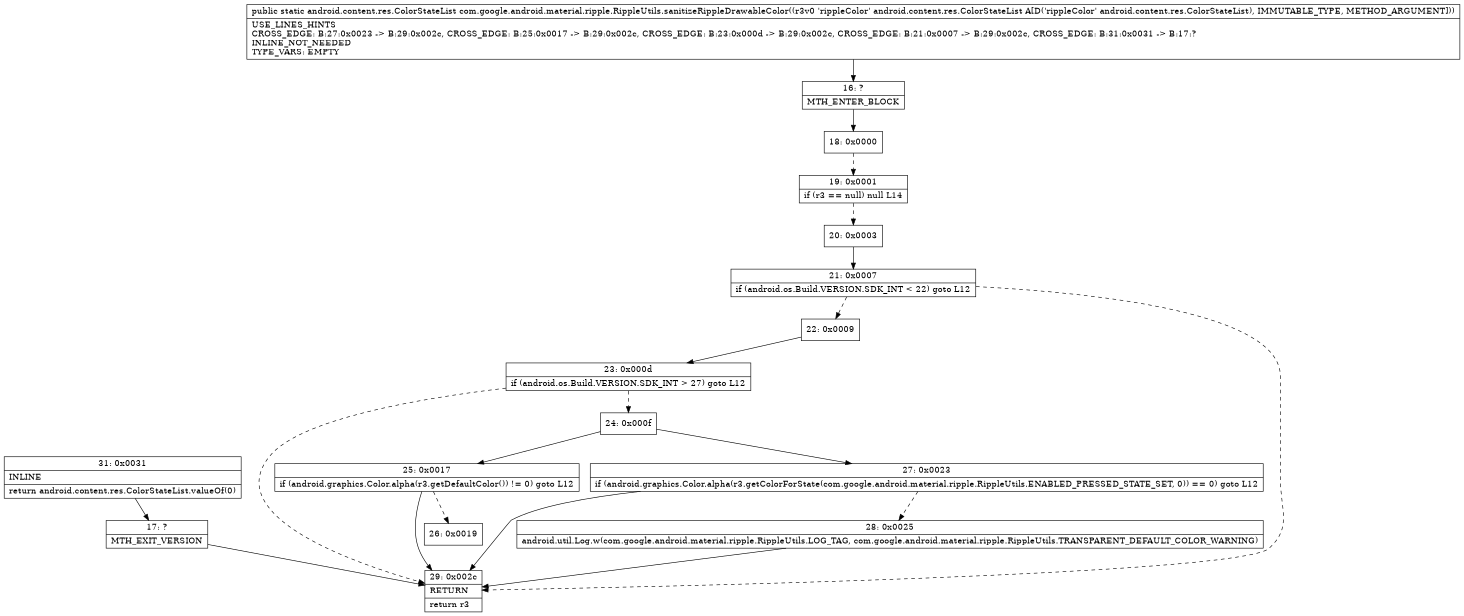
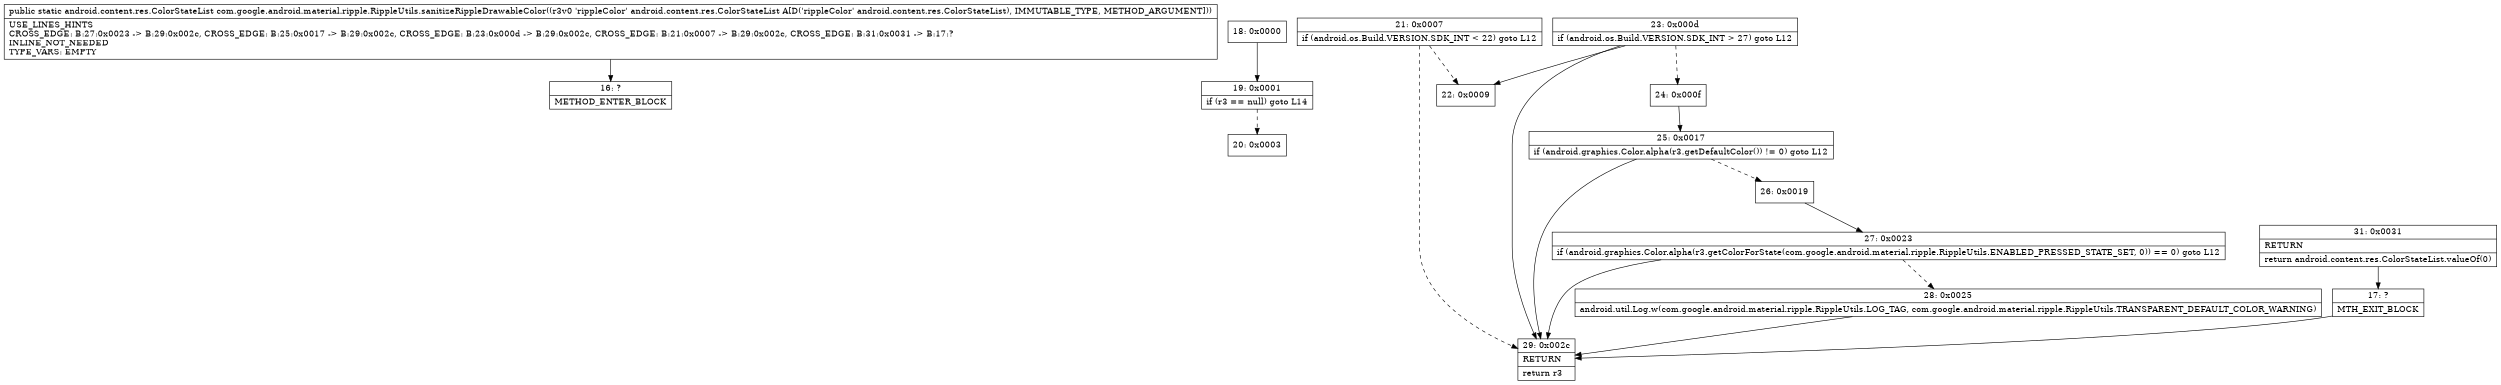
(853, 102) -> (611, 102)
(853, 117) -> none
(853, 161) -> (1257, 59)
(853, 196) -> (1257, 102)
(853, 255) -> none
(747, 349) -> (1562, 63)
(751, 446) -> (1831, 216)
(279, 448) -> (1512, 162)
(26, 477) -> (2284, 246)
(157, 541) -> (2378, 309)
